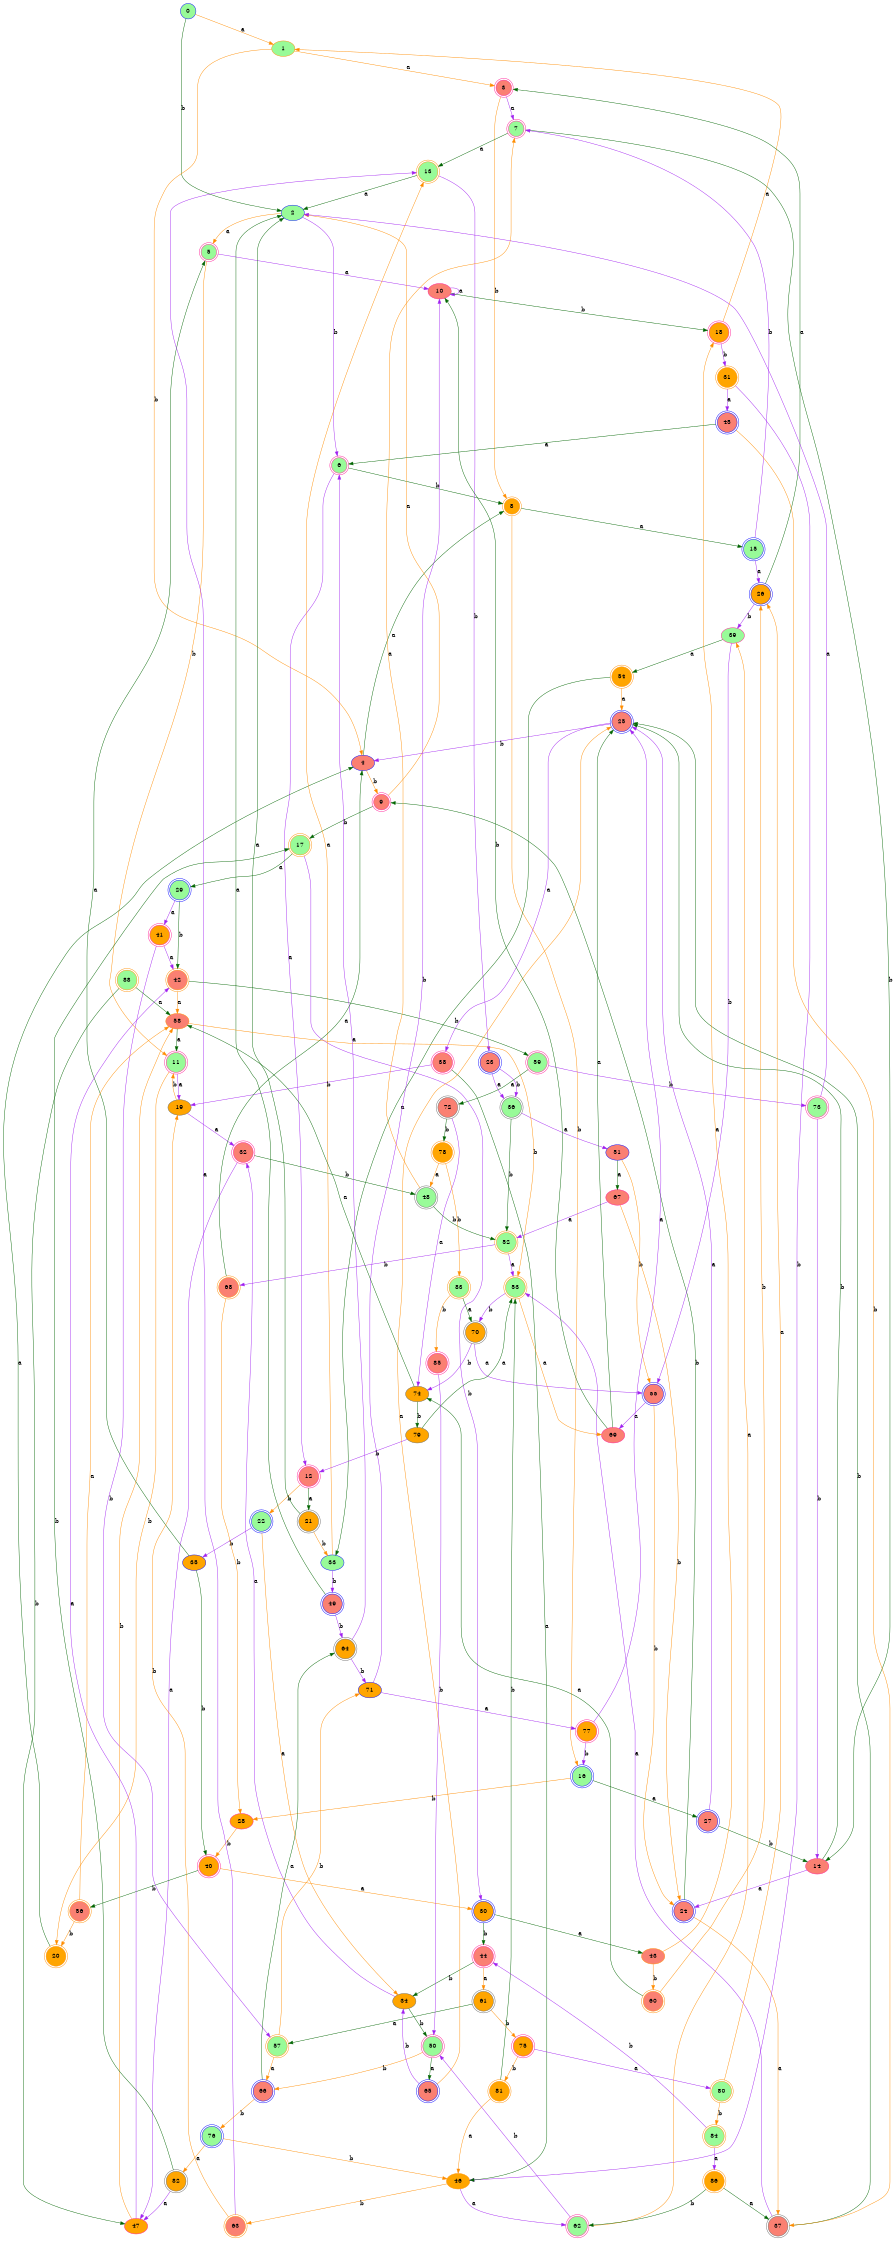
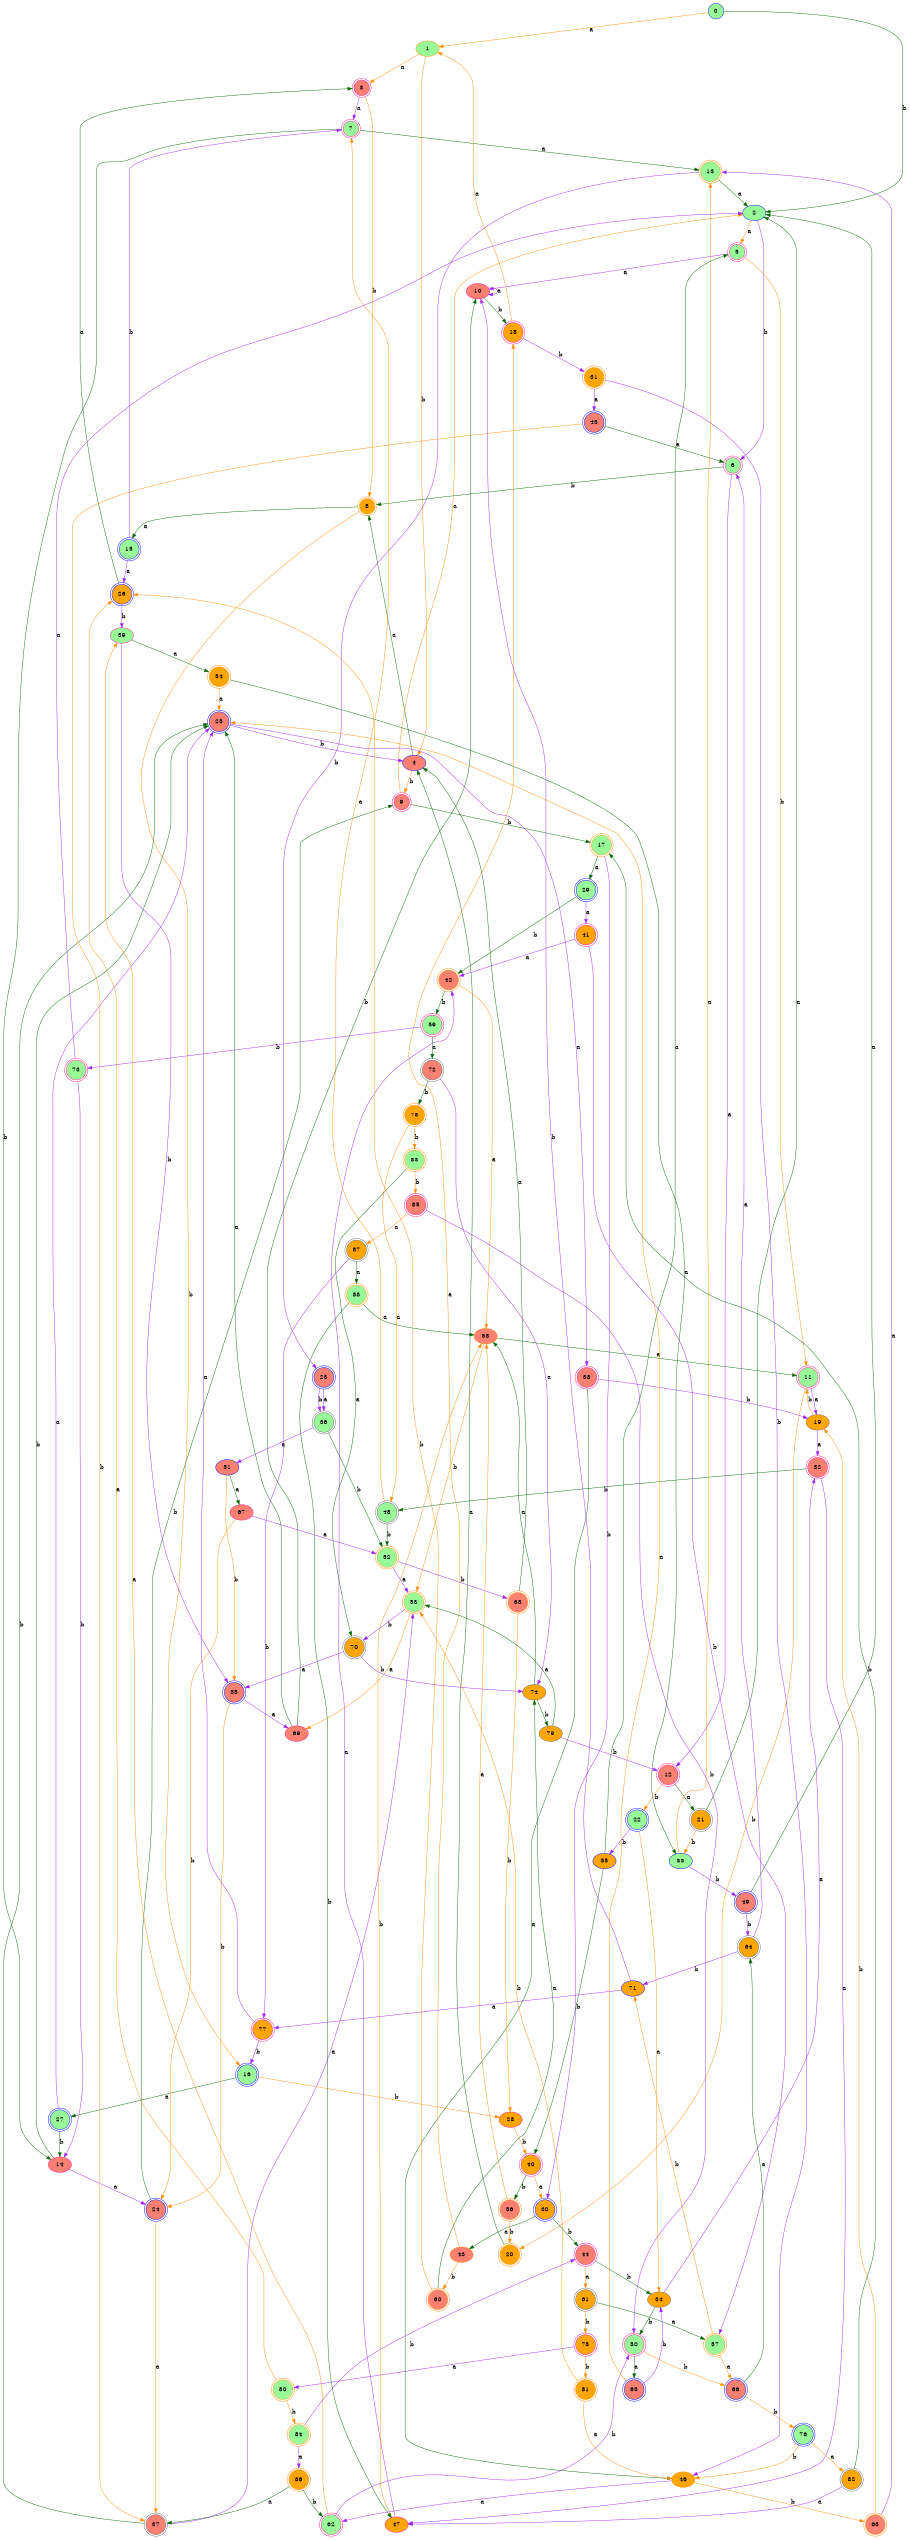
none -> (356, 1250)
(511, 1692) -> (517, 1994)
(708, 1821) -> (60, 2120)
